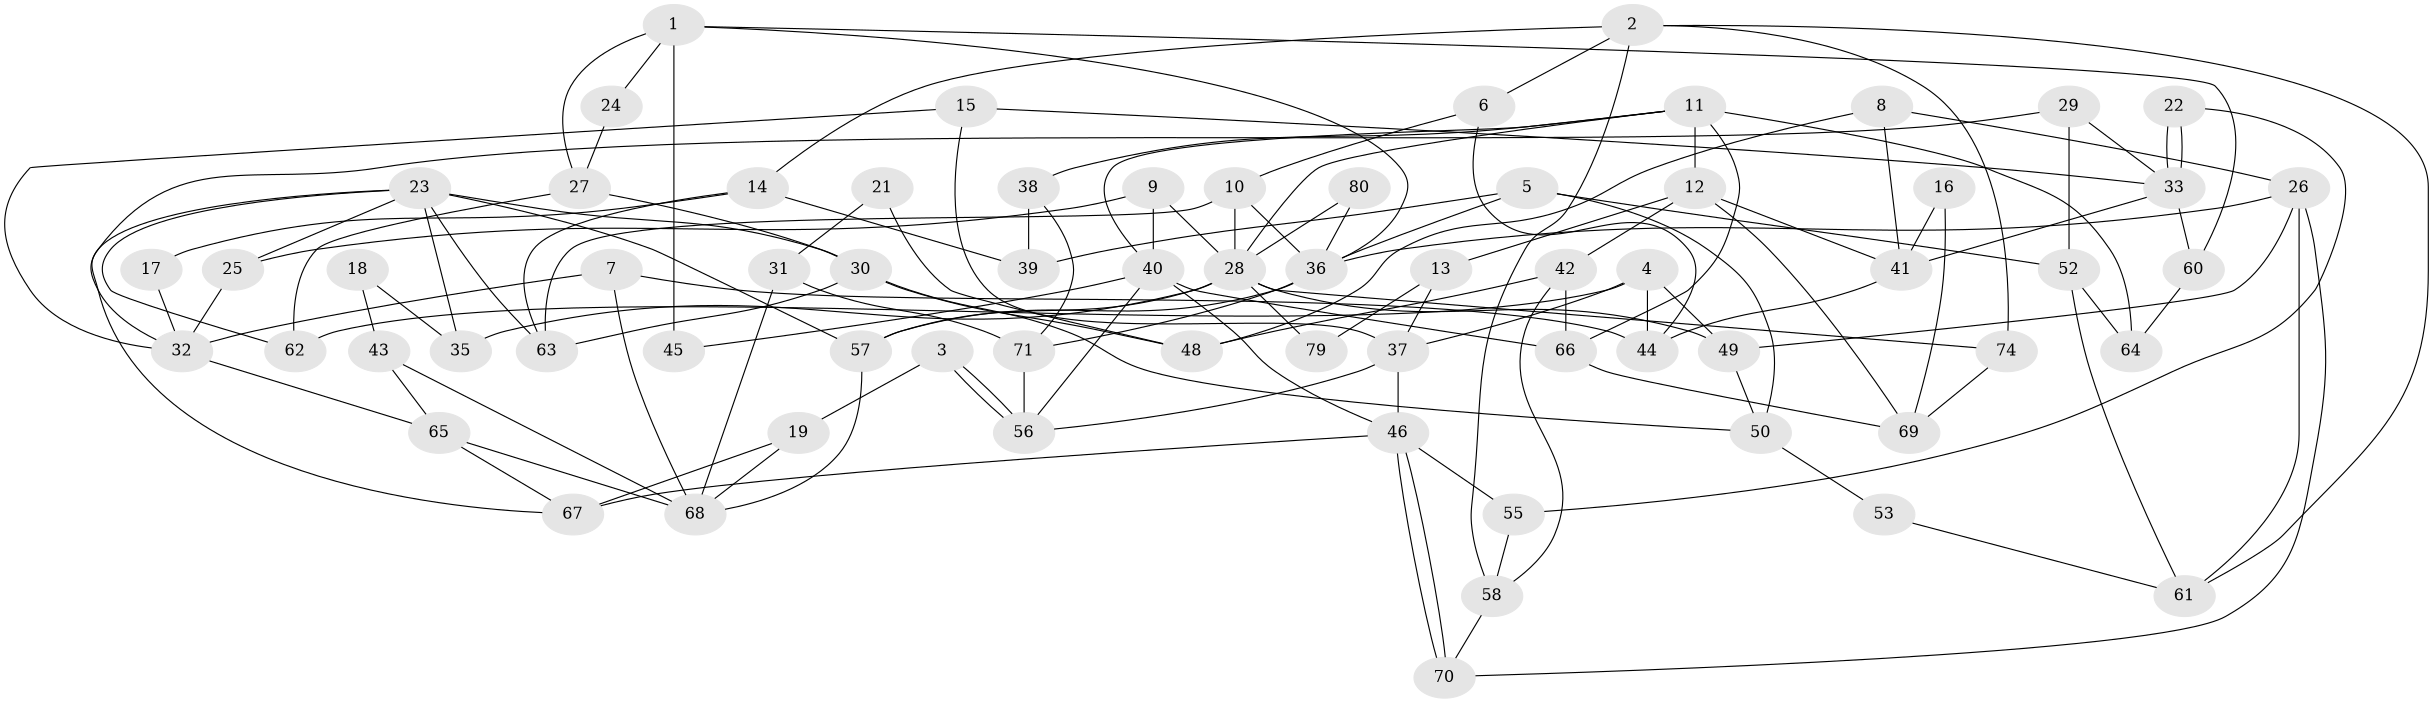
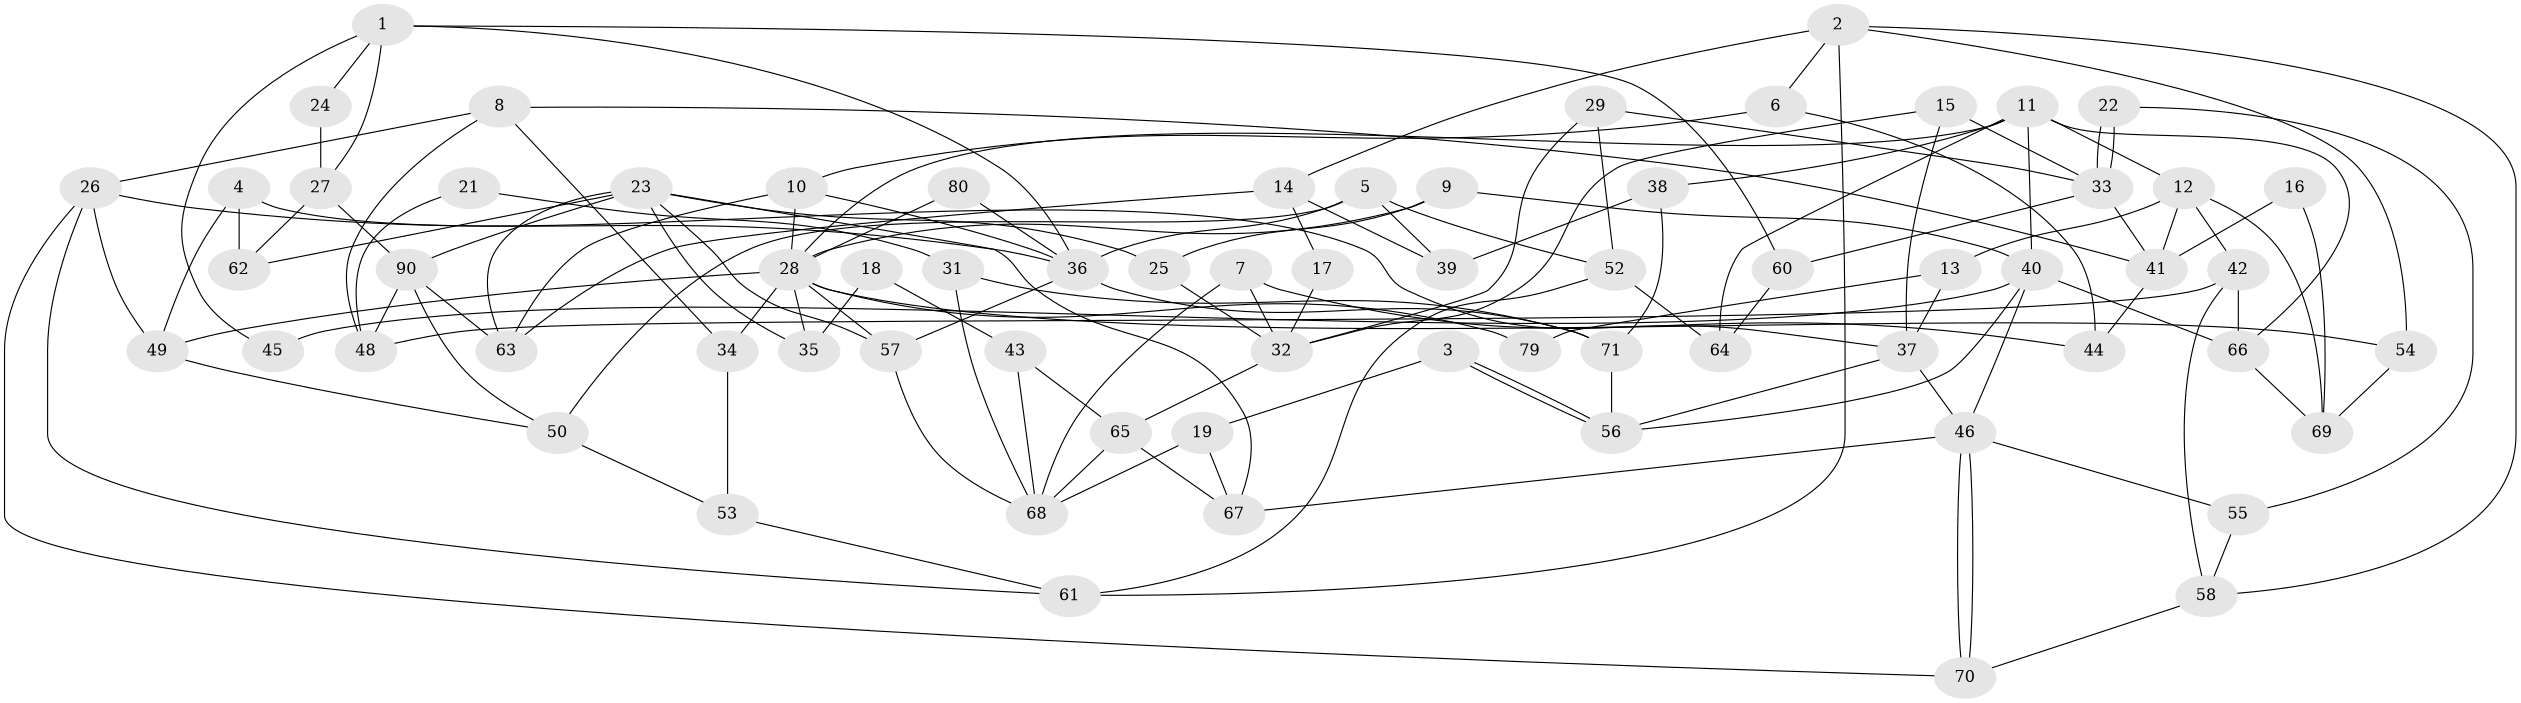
(861, 270) -> (407, 270)
(1647, 304) -> none
none -> (728, 351)
(2007, 351) -> (2406, 351)
